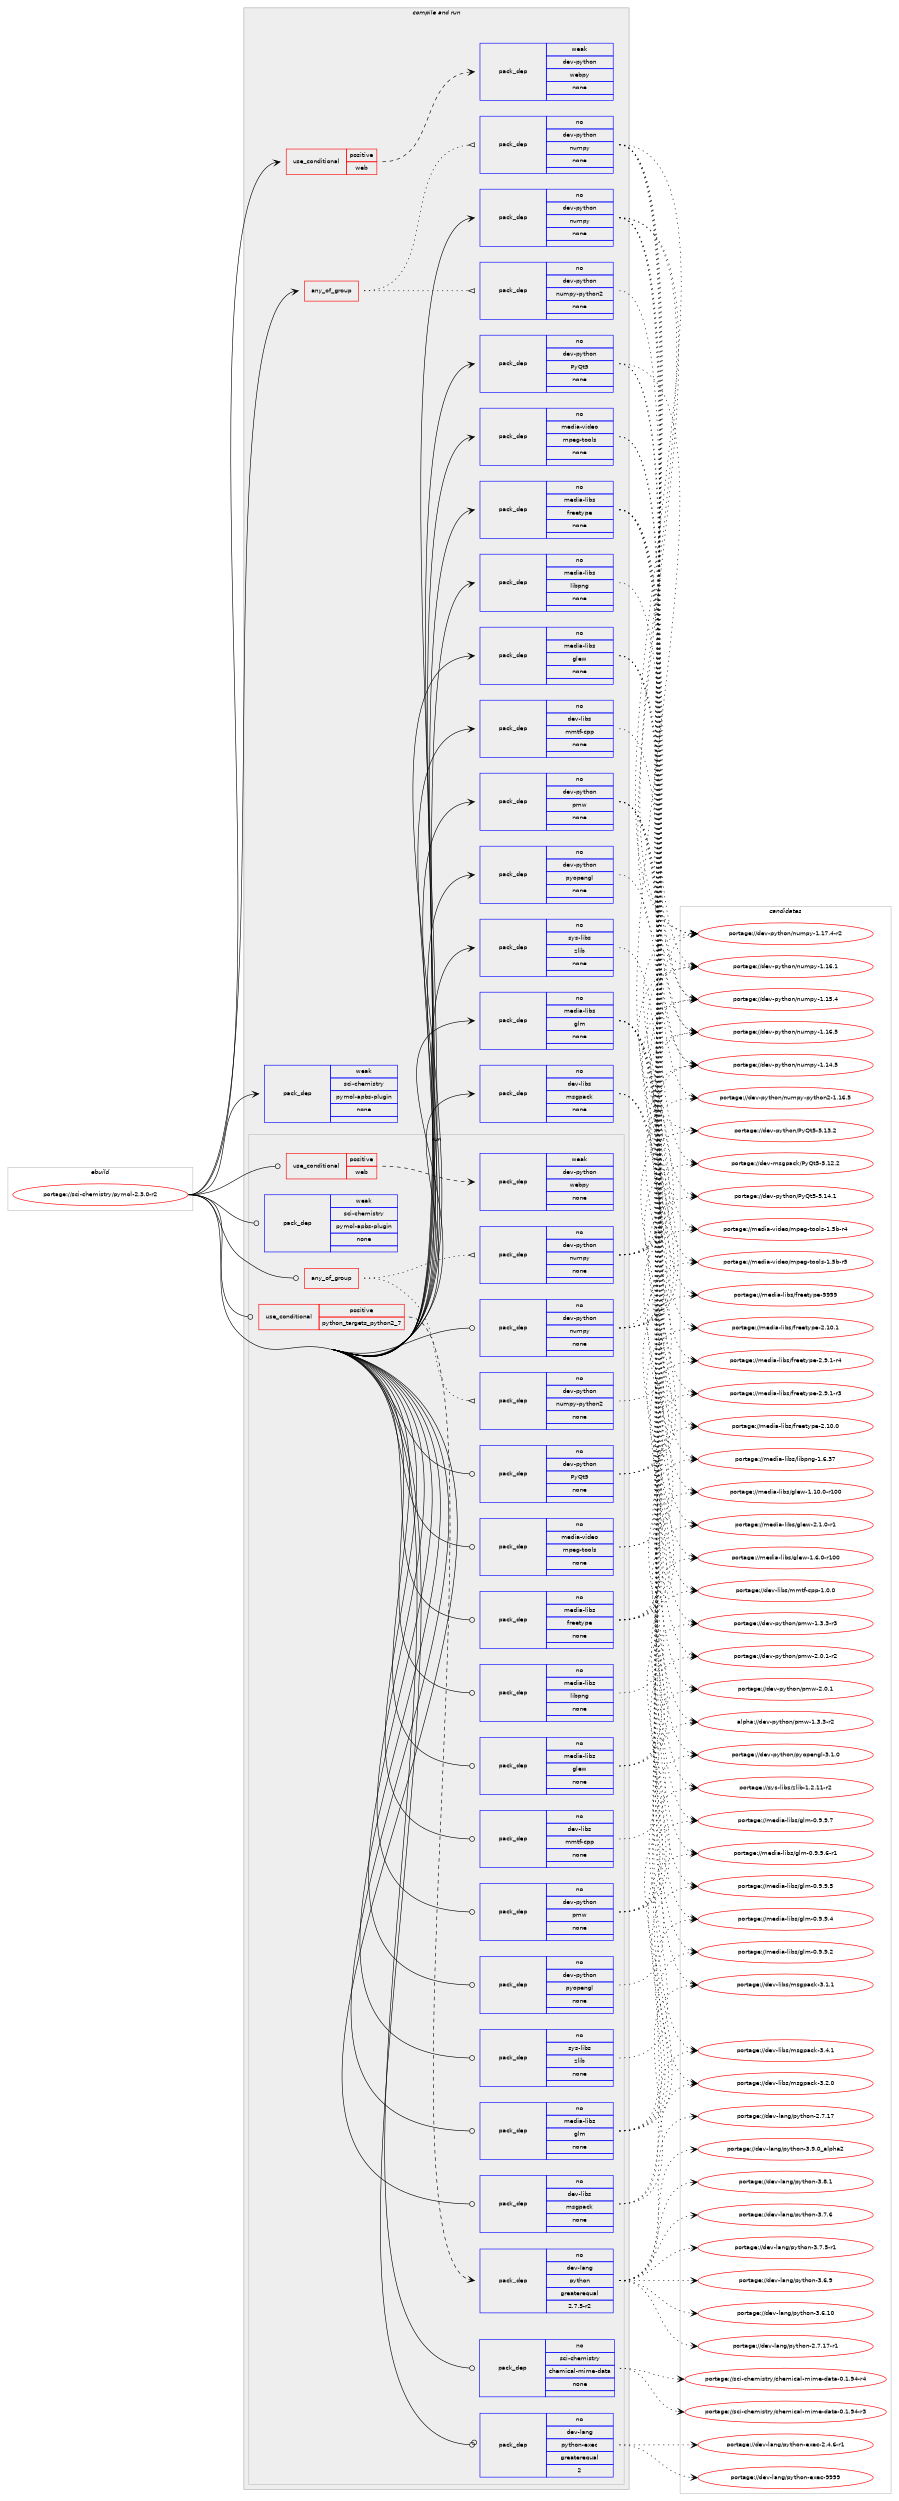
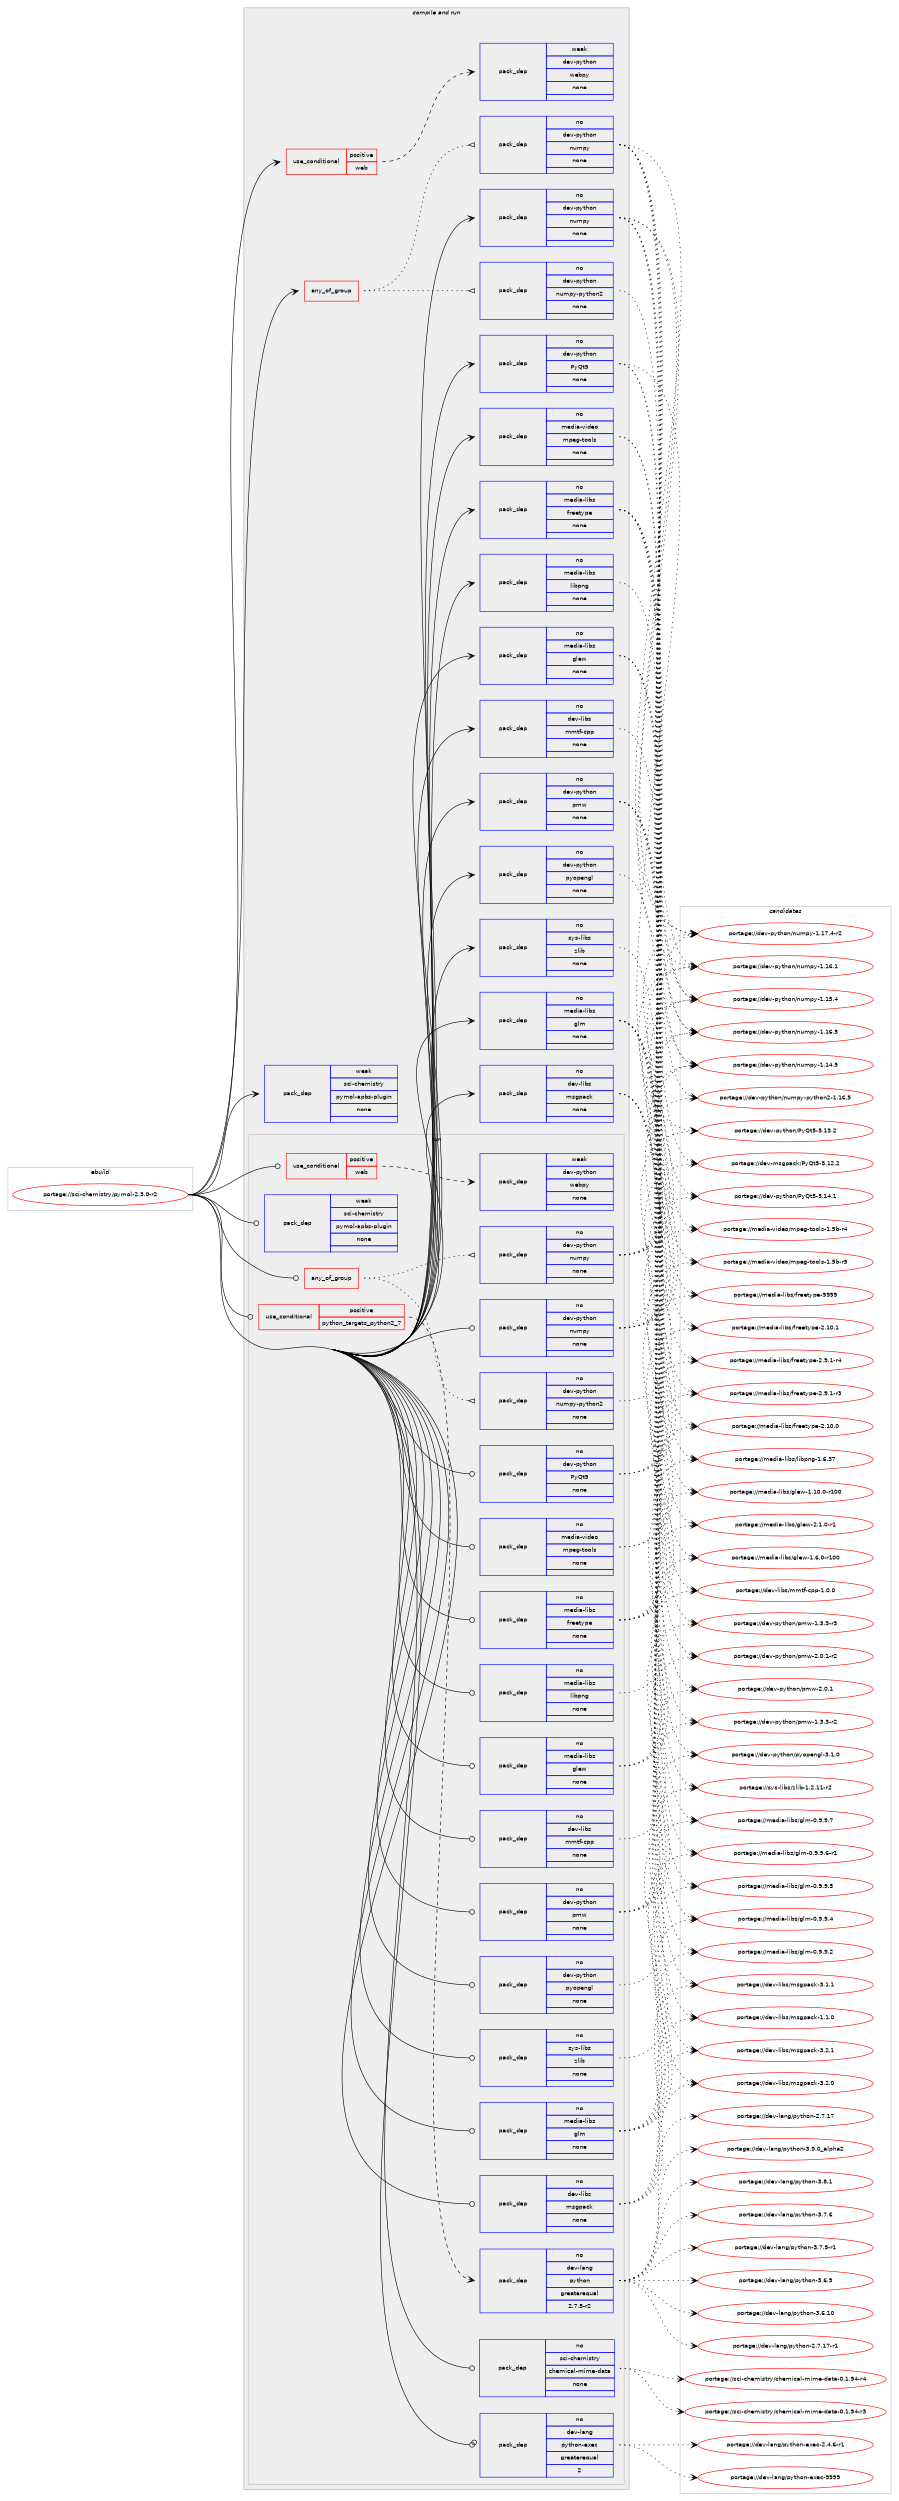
(786, 1722) -> (786, 1722)
none -> (786, 2018)
(786, 2051) -> (786, 2051)
